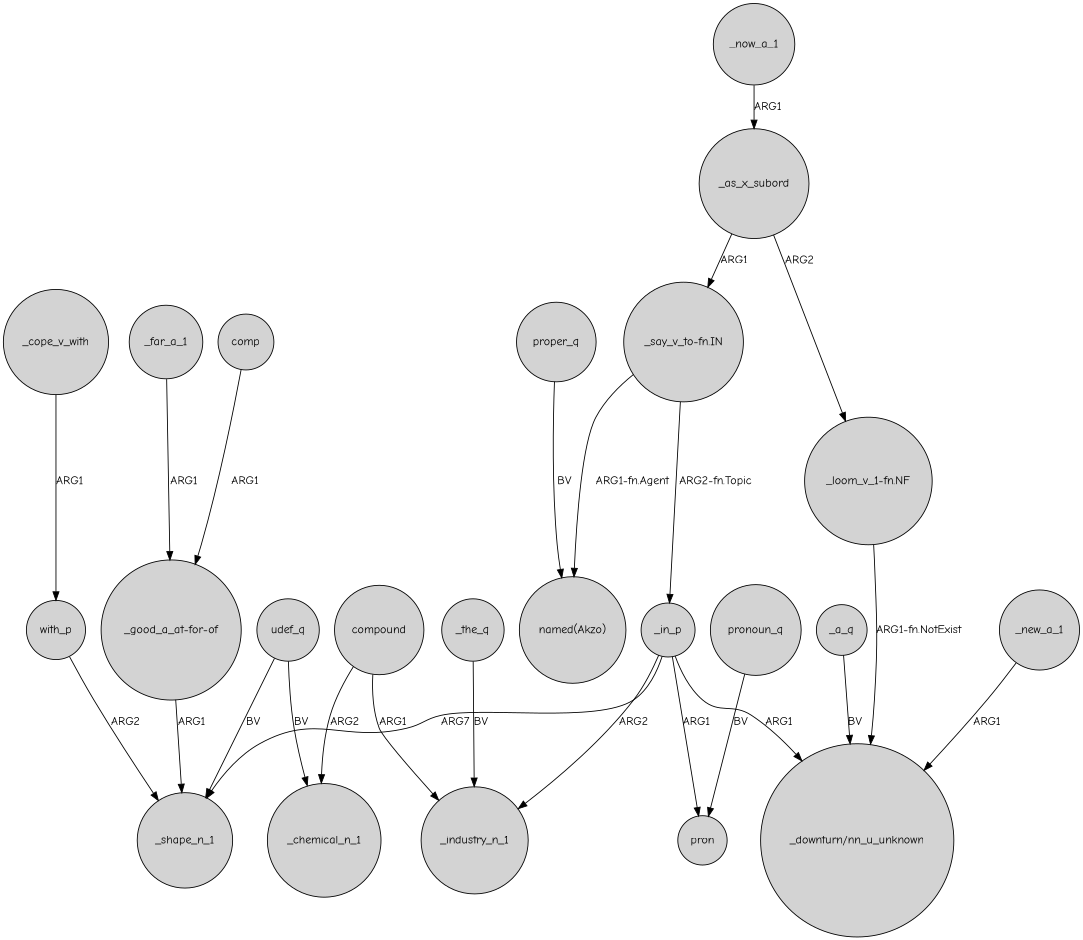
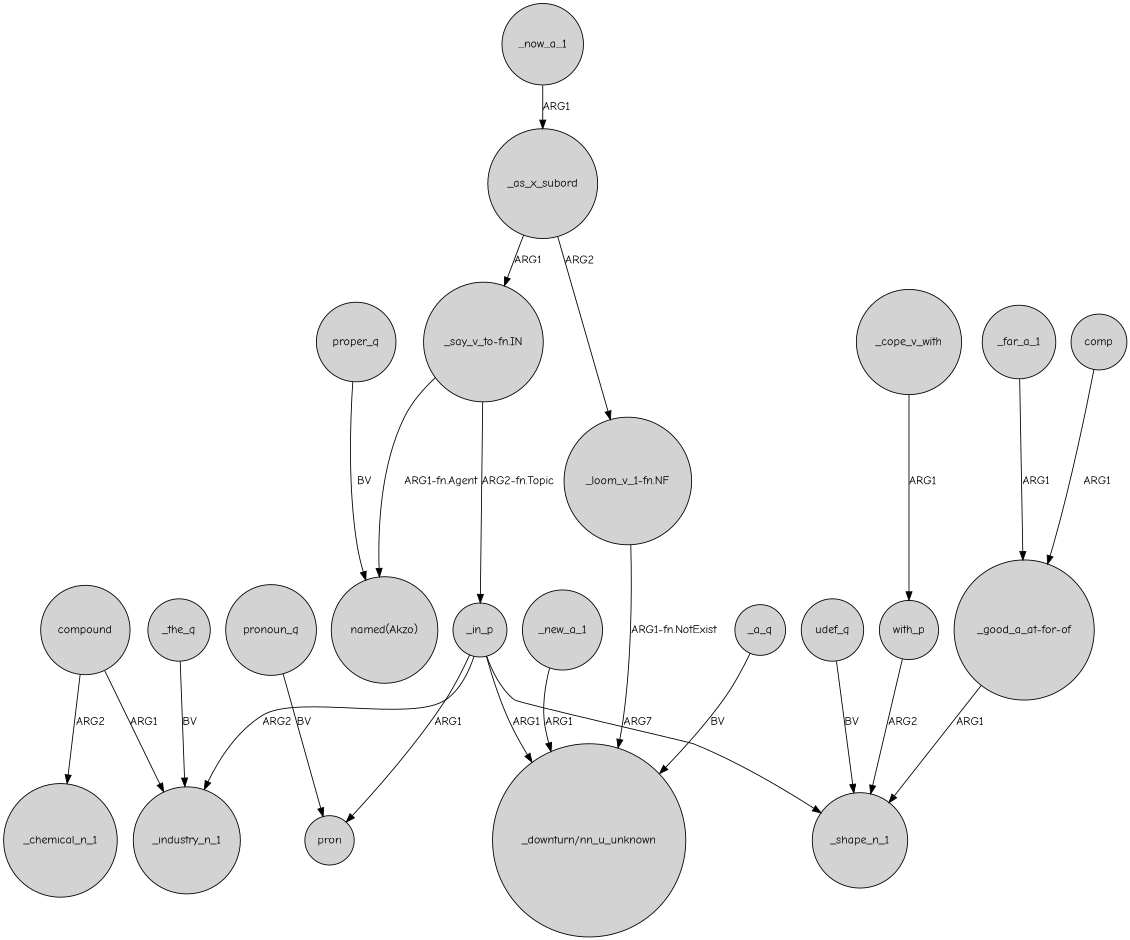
(293, 720) -> none
